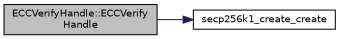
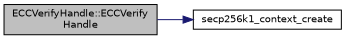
(264, 20) -> (267, 20)
